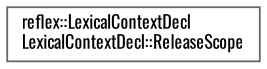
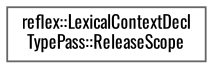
(134, 34) -> (106, 34)
